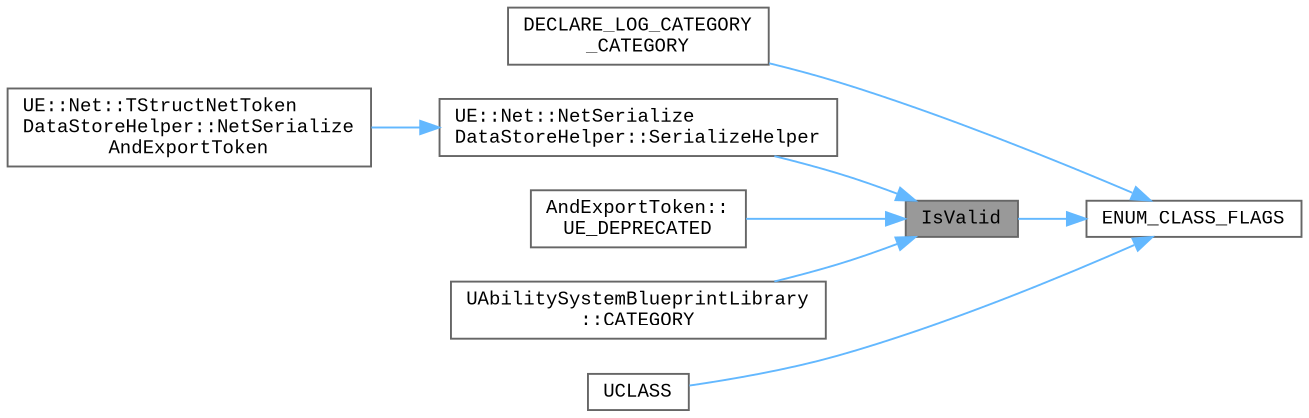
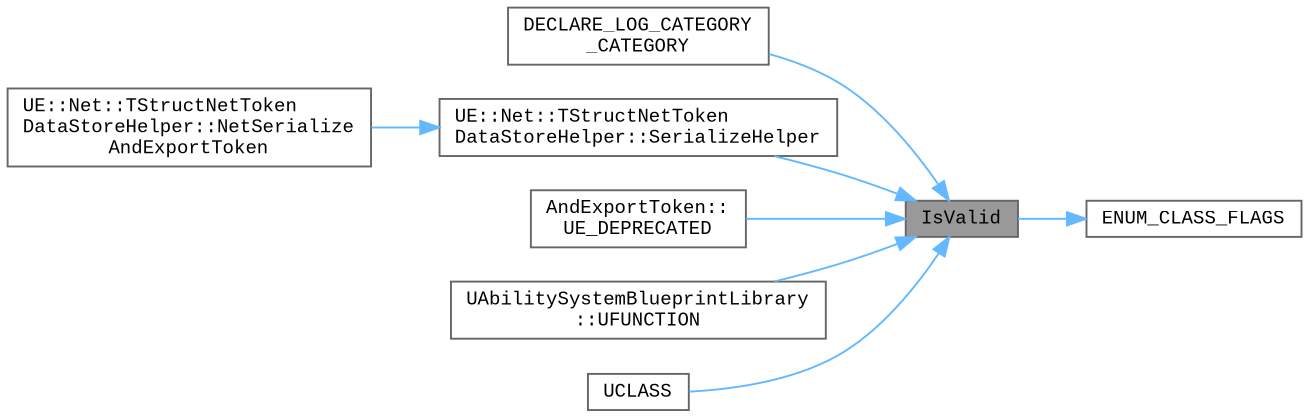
(953, 121) -> (866, 102)
(638, 127) -> (638, 127)
(638, 310) -> (638, 310)
(917, 331) -> (834, 357)
